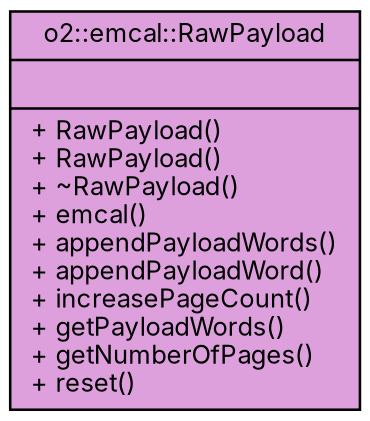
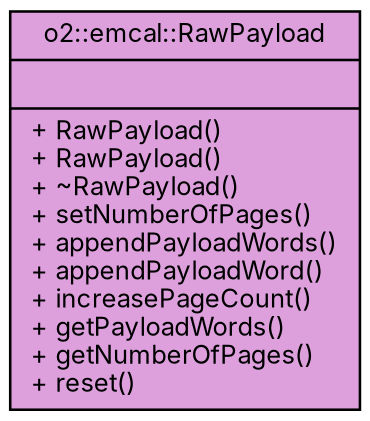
(89, 216) -> (172, 216)
